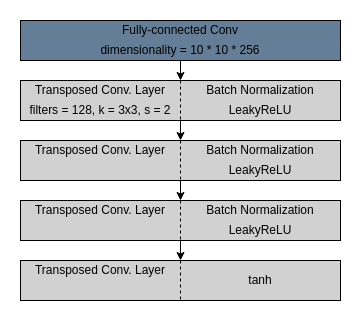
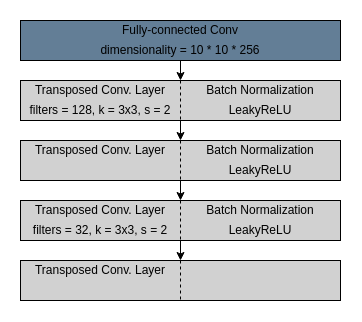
none -> (101, 231)
(261, 281) -> none
